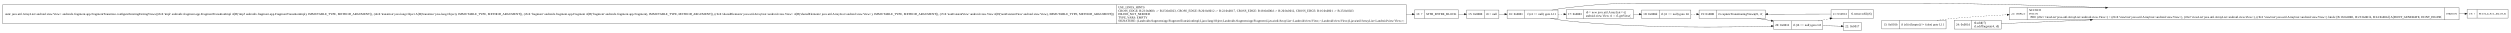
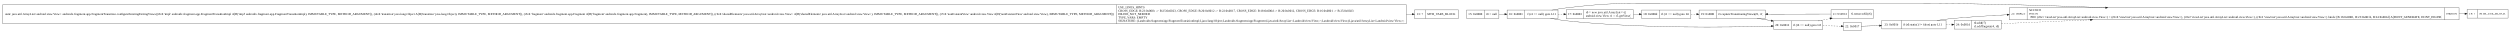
(1441, 14) -> (1441, 14)
(1461, 14) -> none
(2493, 14) -> (2492, 14)
(1972, 17) -> (1972, 17)
(2046, 22) -> (2046, 22)
(1923, 25) -> (1923, 25)
none -> (1949, 25)
(1832, 26) -> (1832, 26)
none -> (1870, 26)
